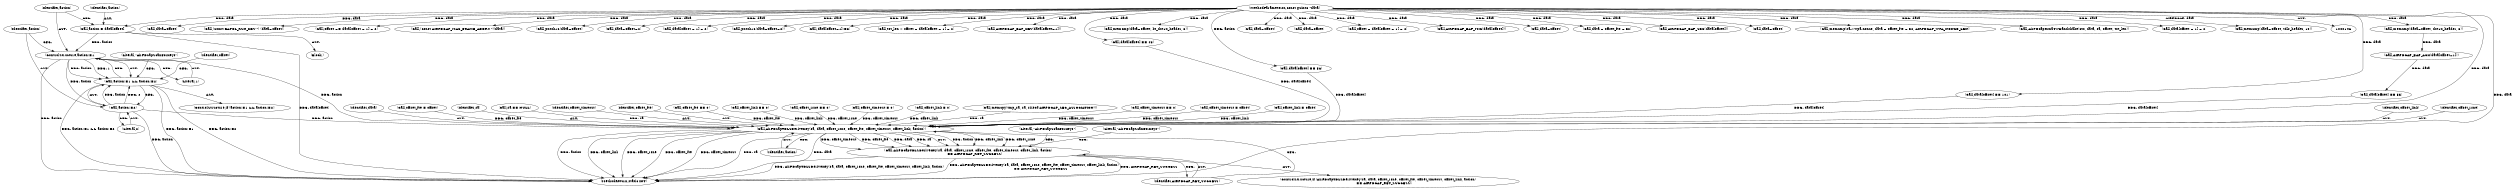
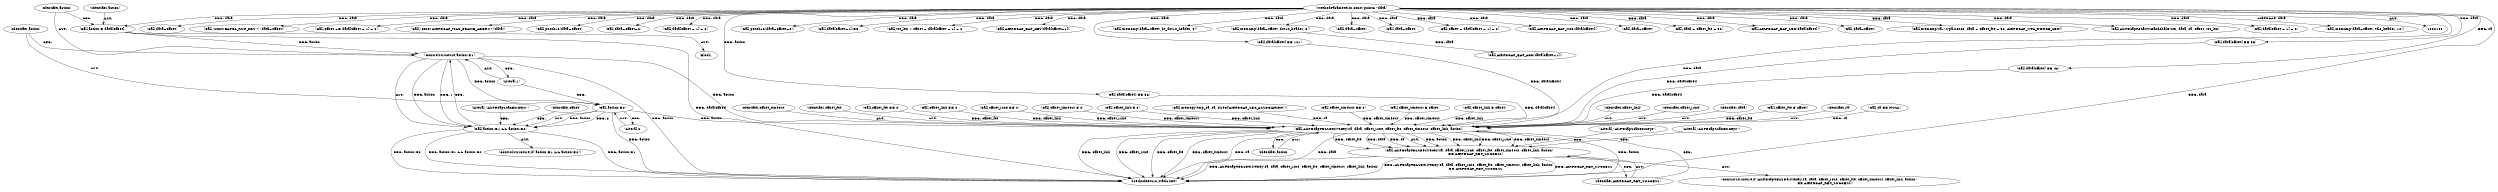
(1119, 19) -> (2485, 29)
(2402, 74) -> (2034, 9)
(145, 95) -> (560, 94)
